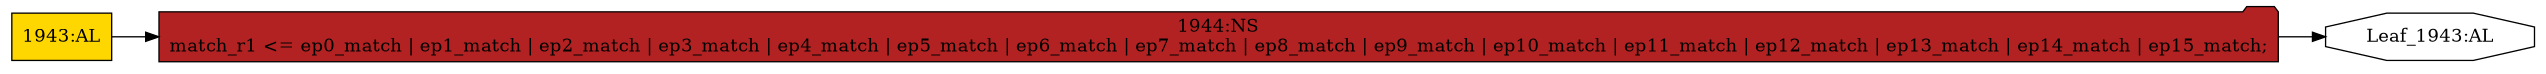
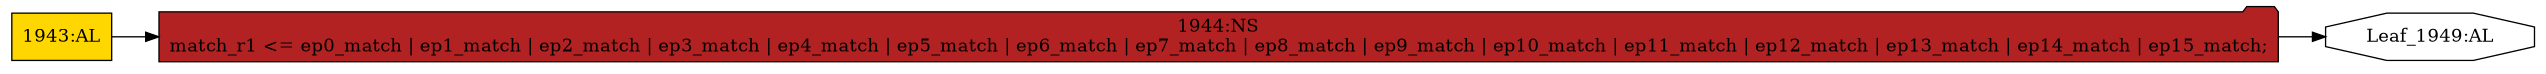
(2430, 37) -> (2430, 37)
